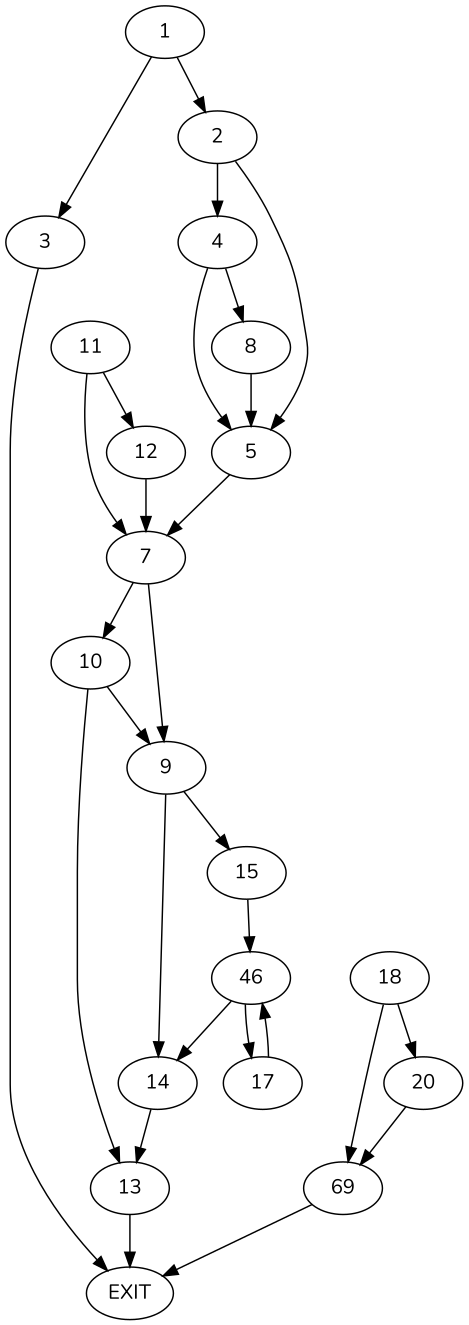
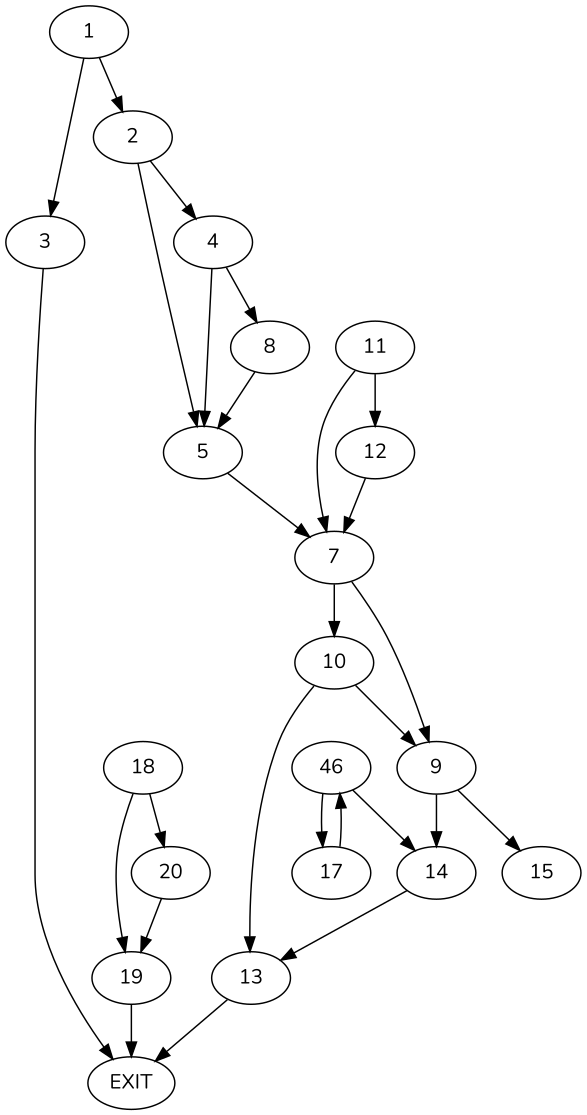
(249, 918) -> none
(343, 1188) -> (131, 978)
